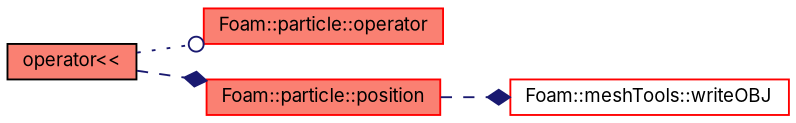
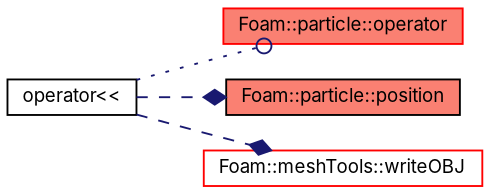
(72, 62) -> (72, 97)
(323, 97) -> (343, 97)
(464, 97) -> (193, 130)
